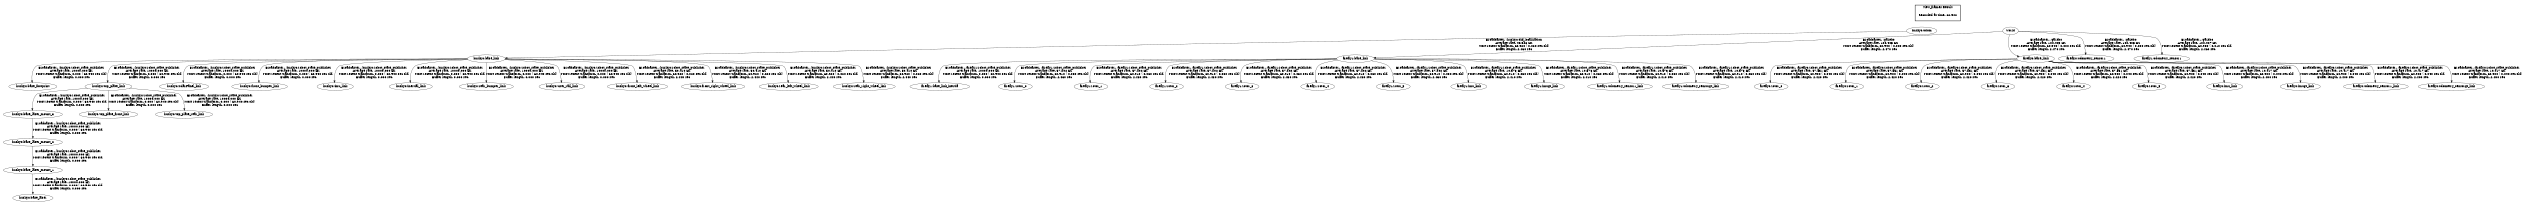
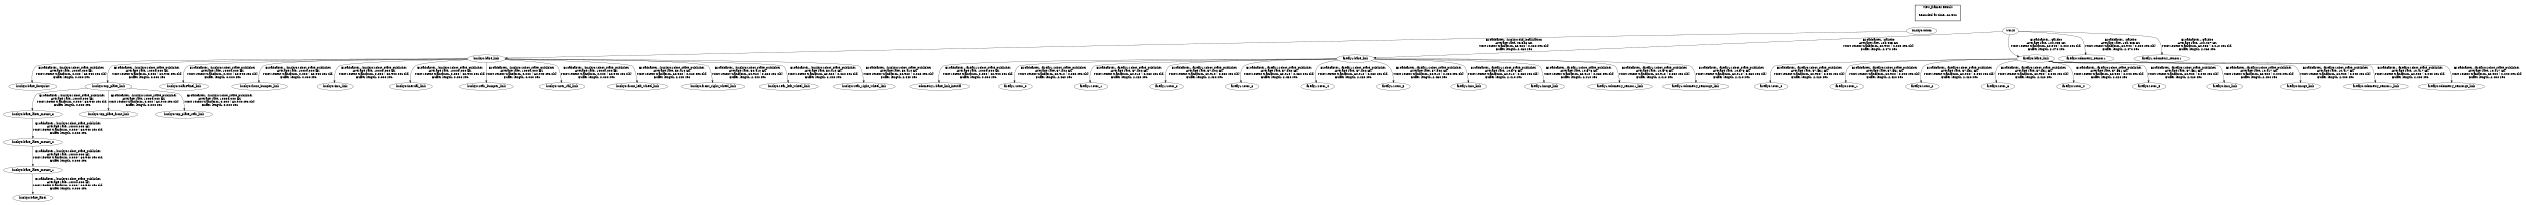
(940, 87) -> (940, 87)
